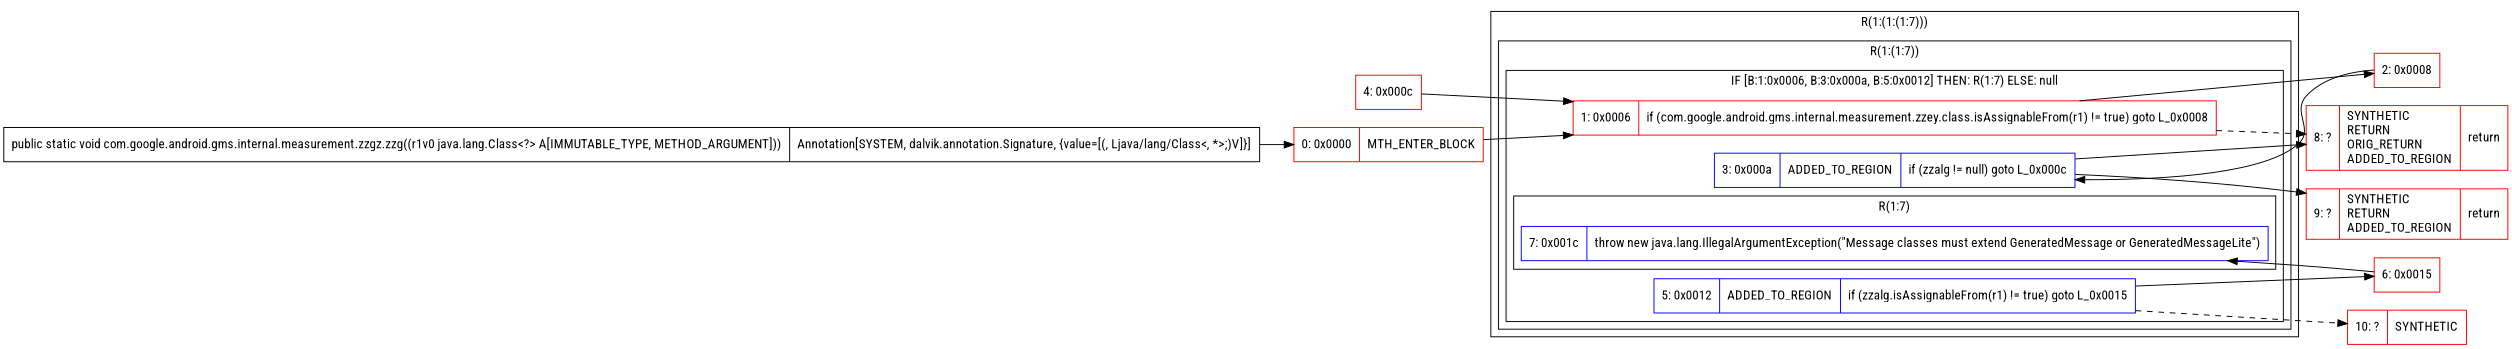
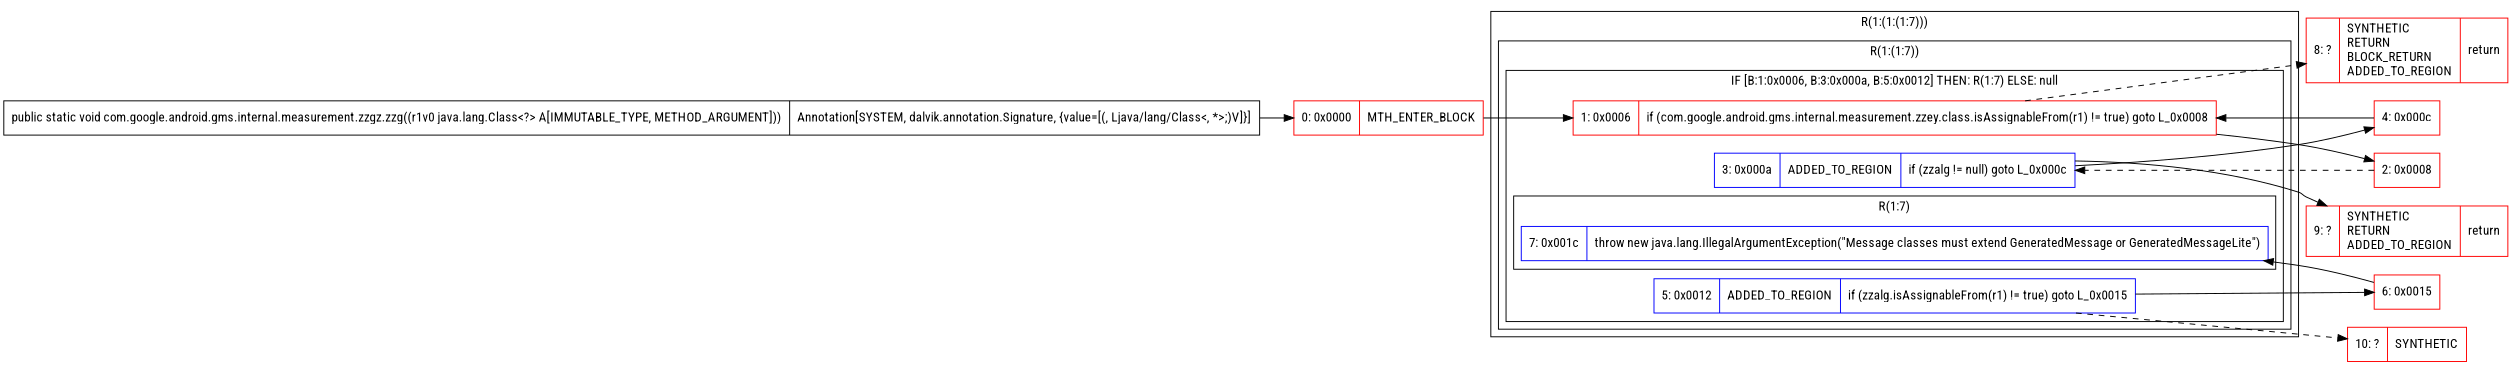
(2385, 145) -> (2390, 57)
(2186, 152) -> (2221, 155)
(2256, 164) -> (2237, 170)
